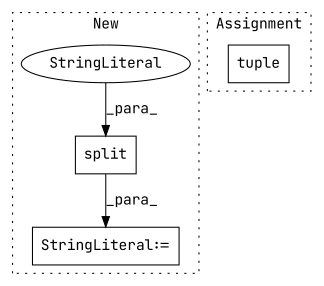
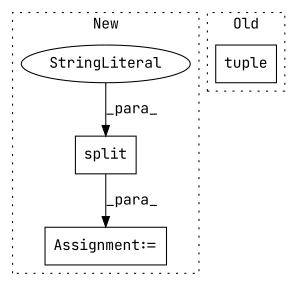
(259, 25) -> (246, 25)
(106, 246) -> (106, 246)
